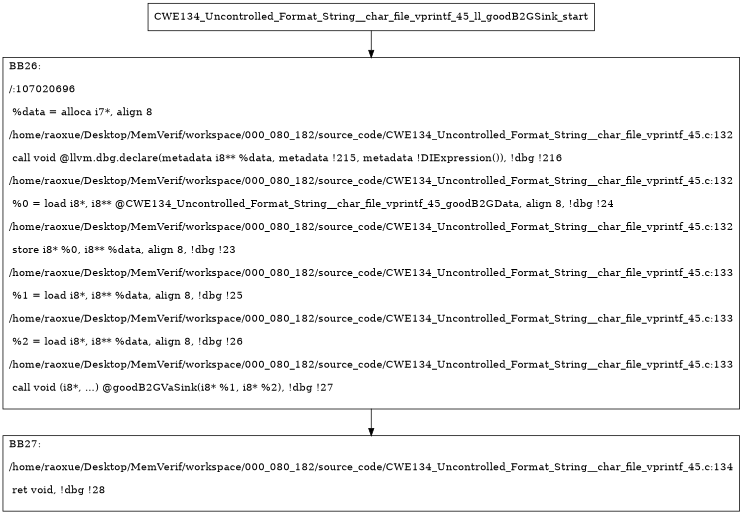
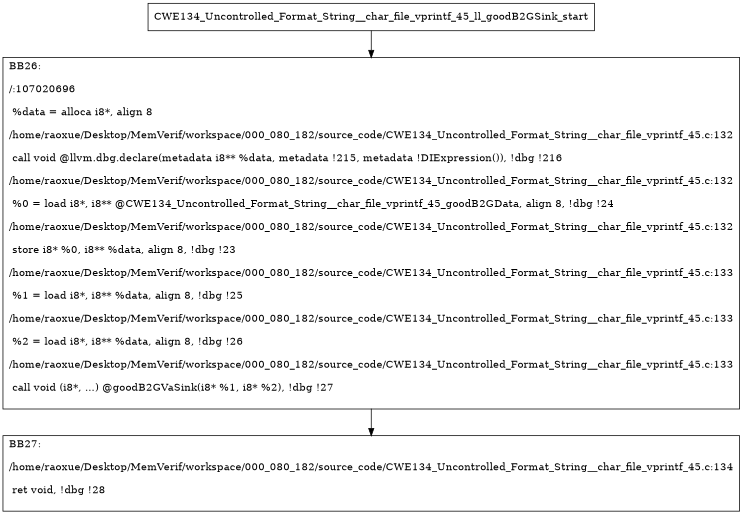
(81, 112) -> (81, 112)
